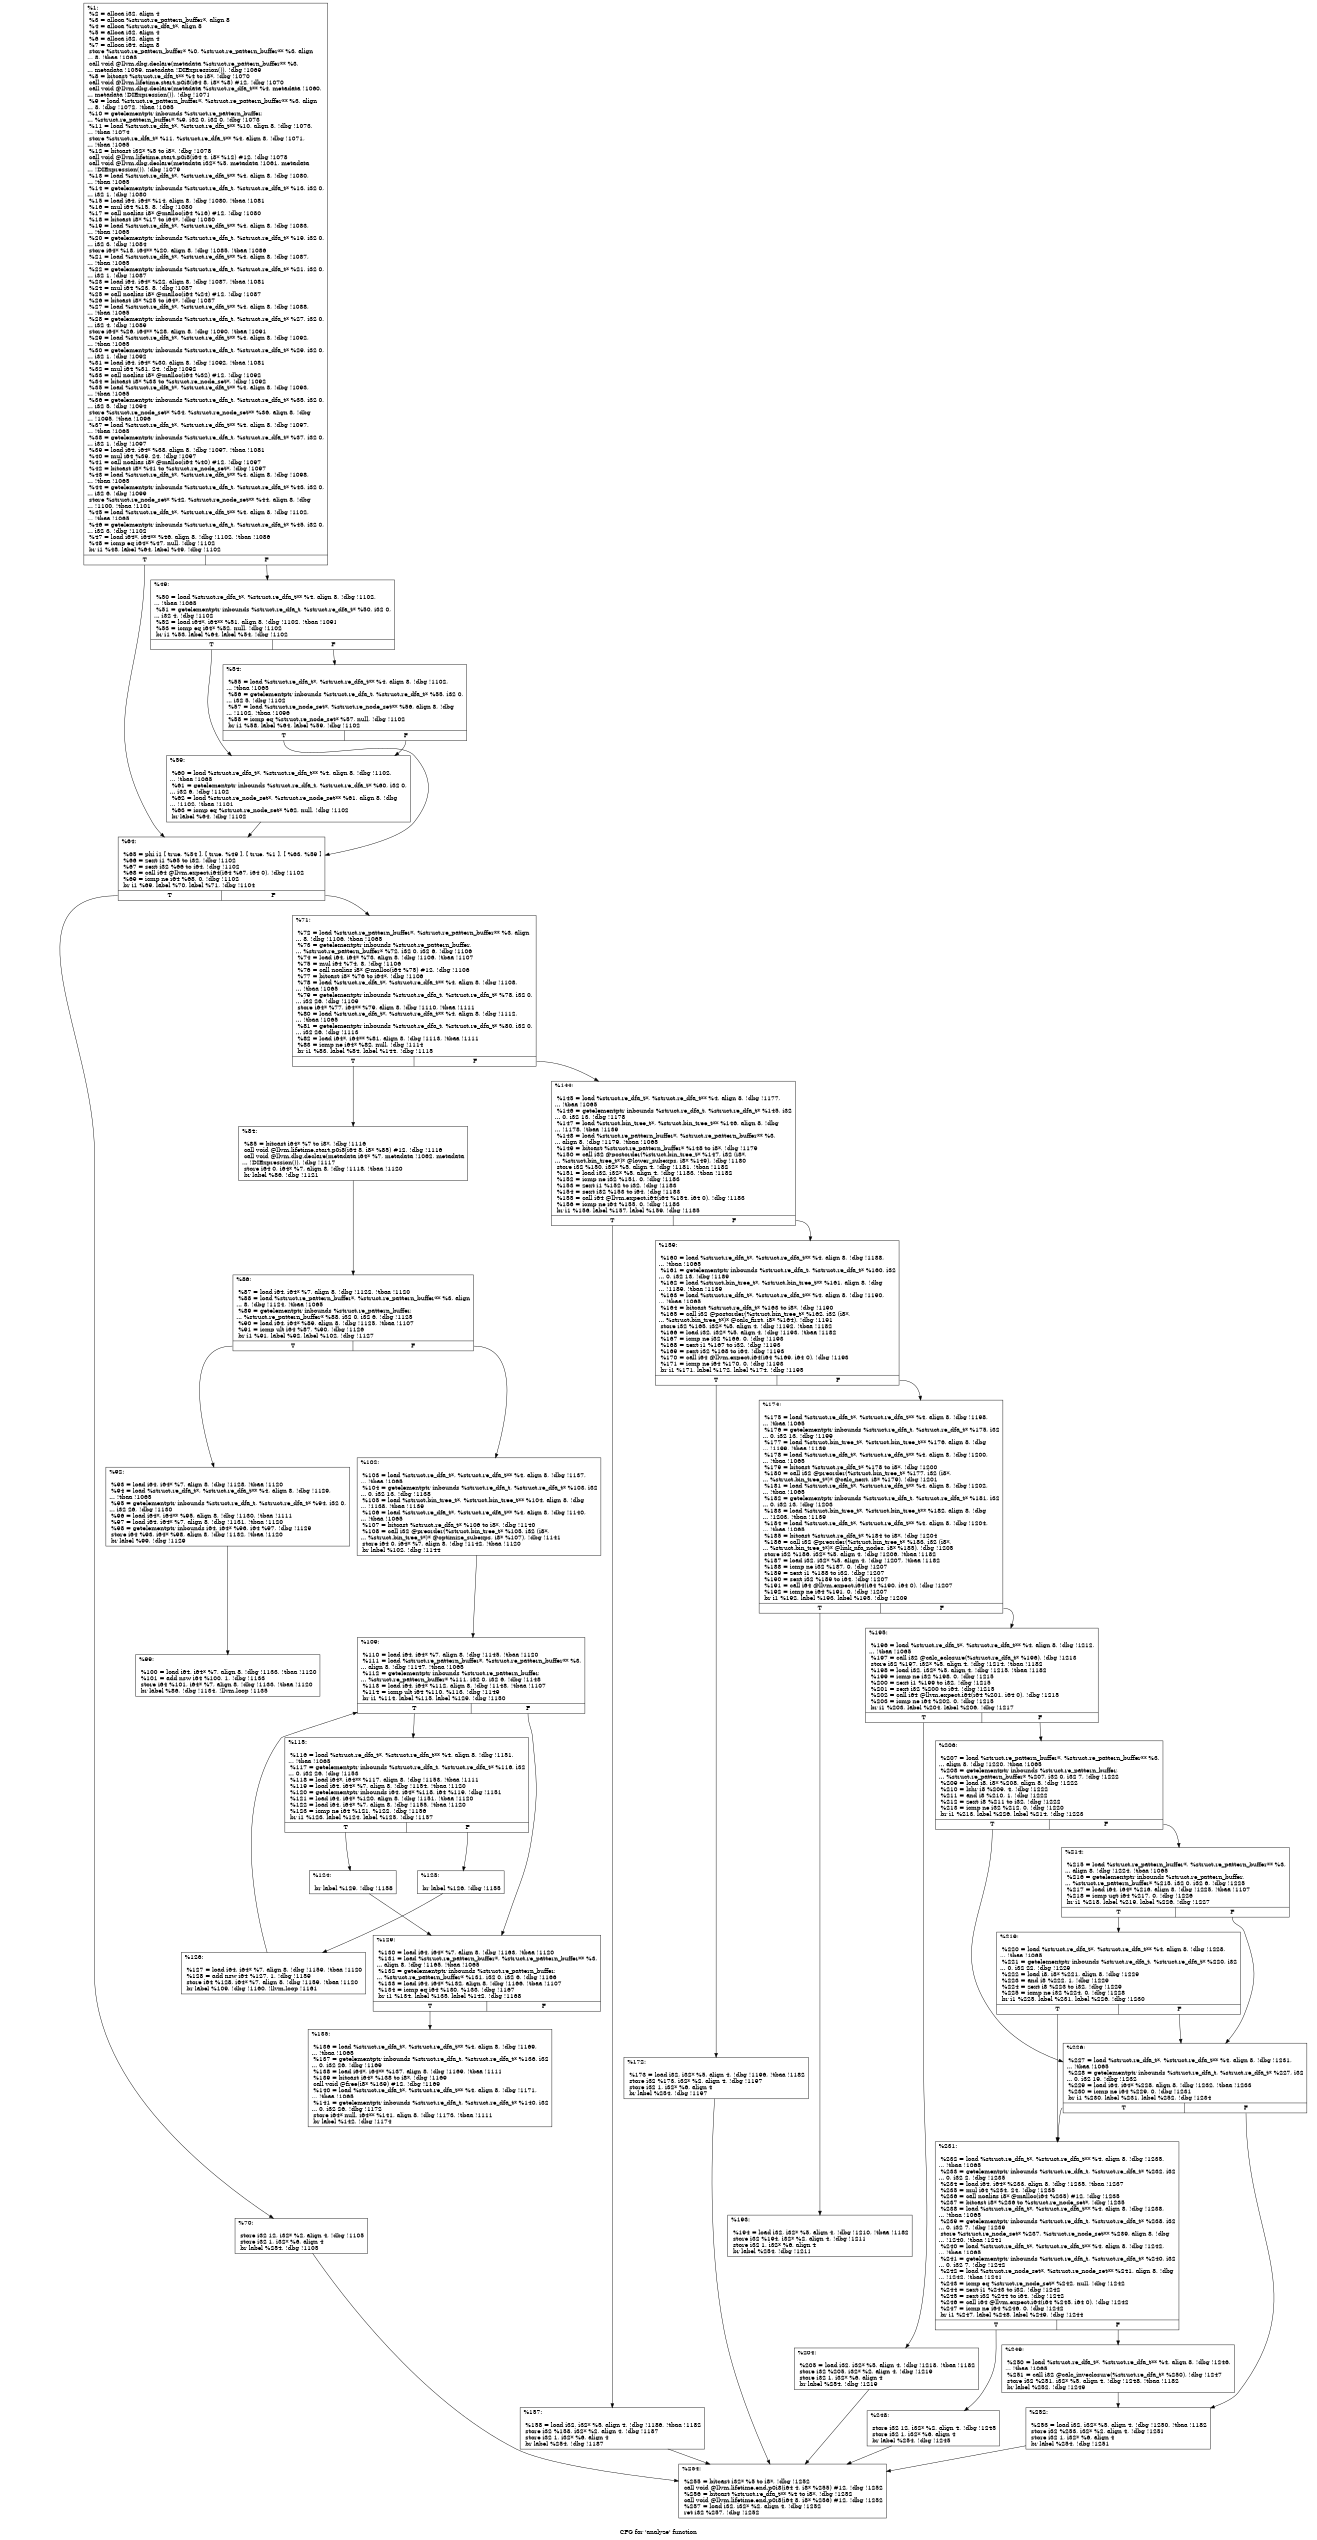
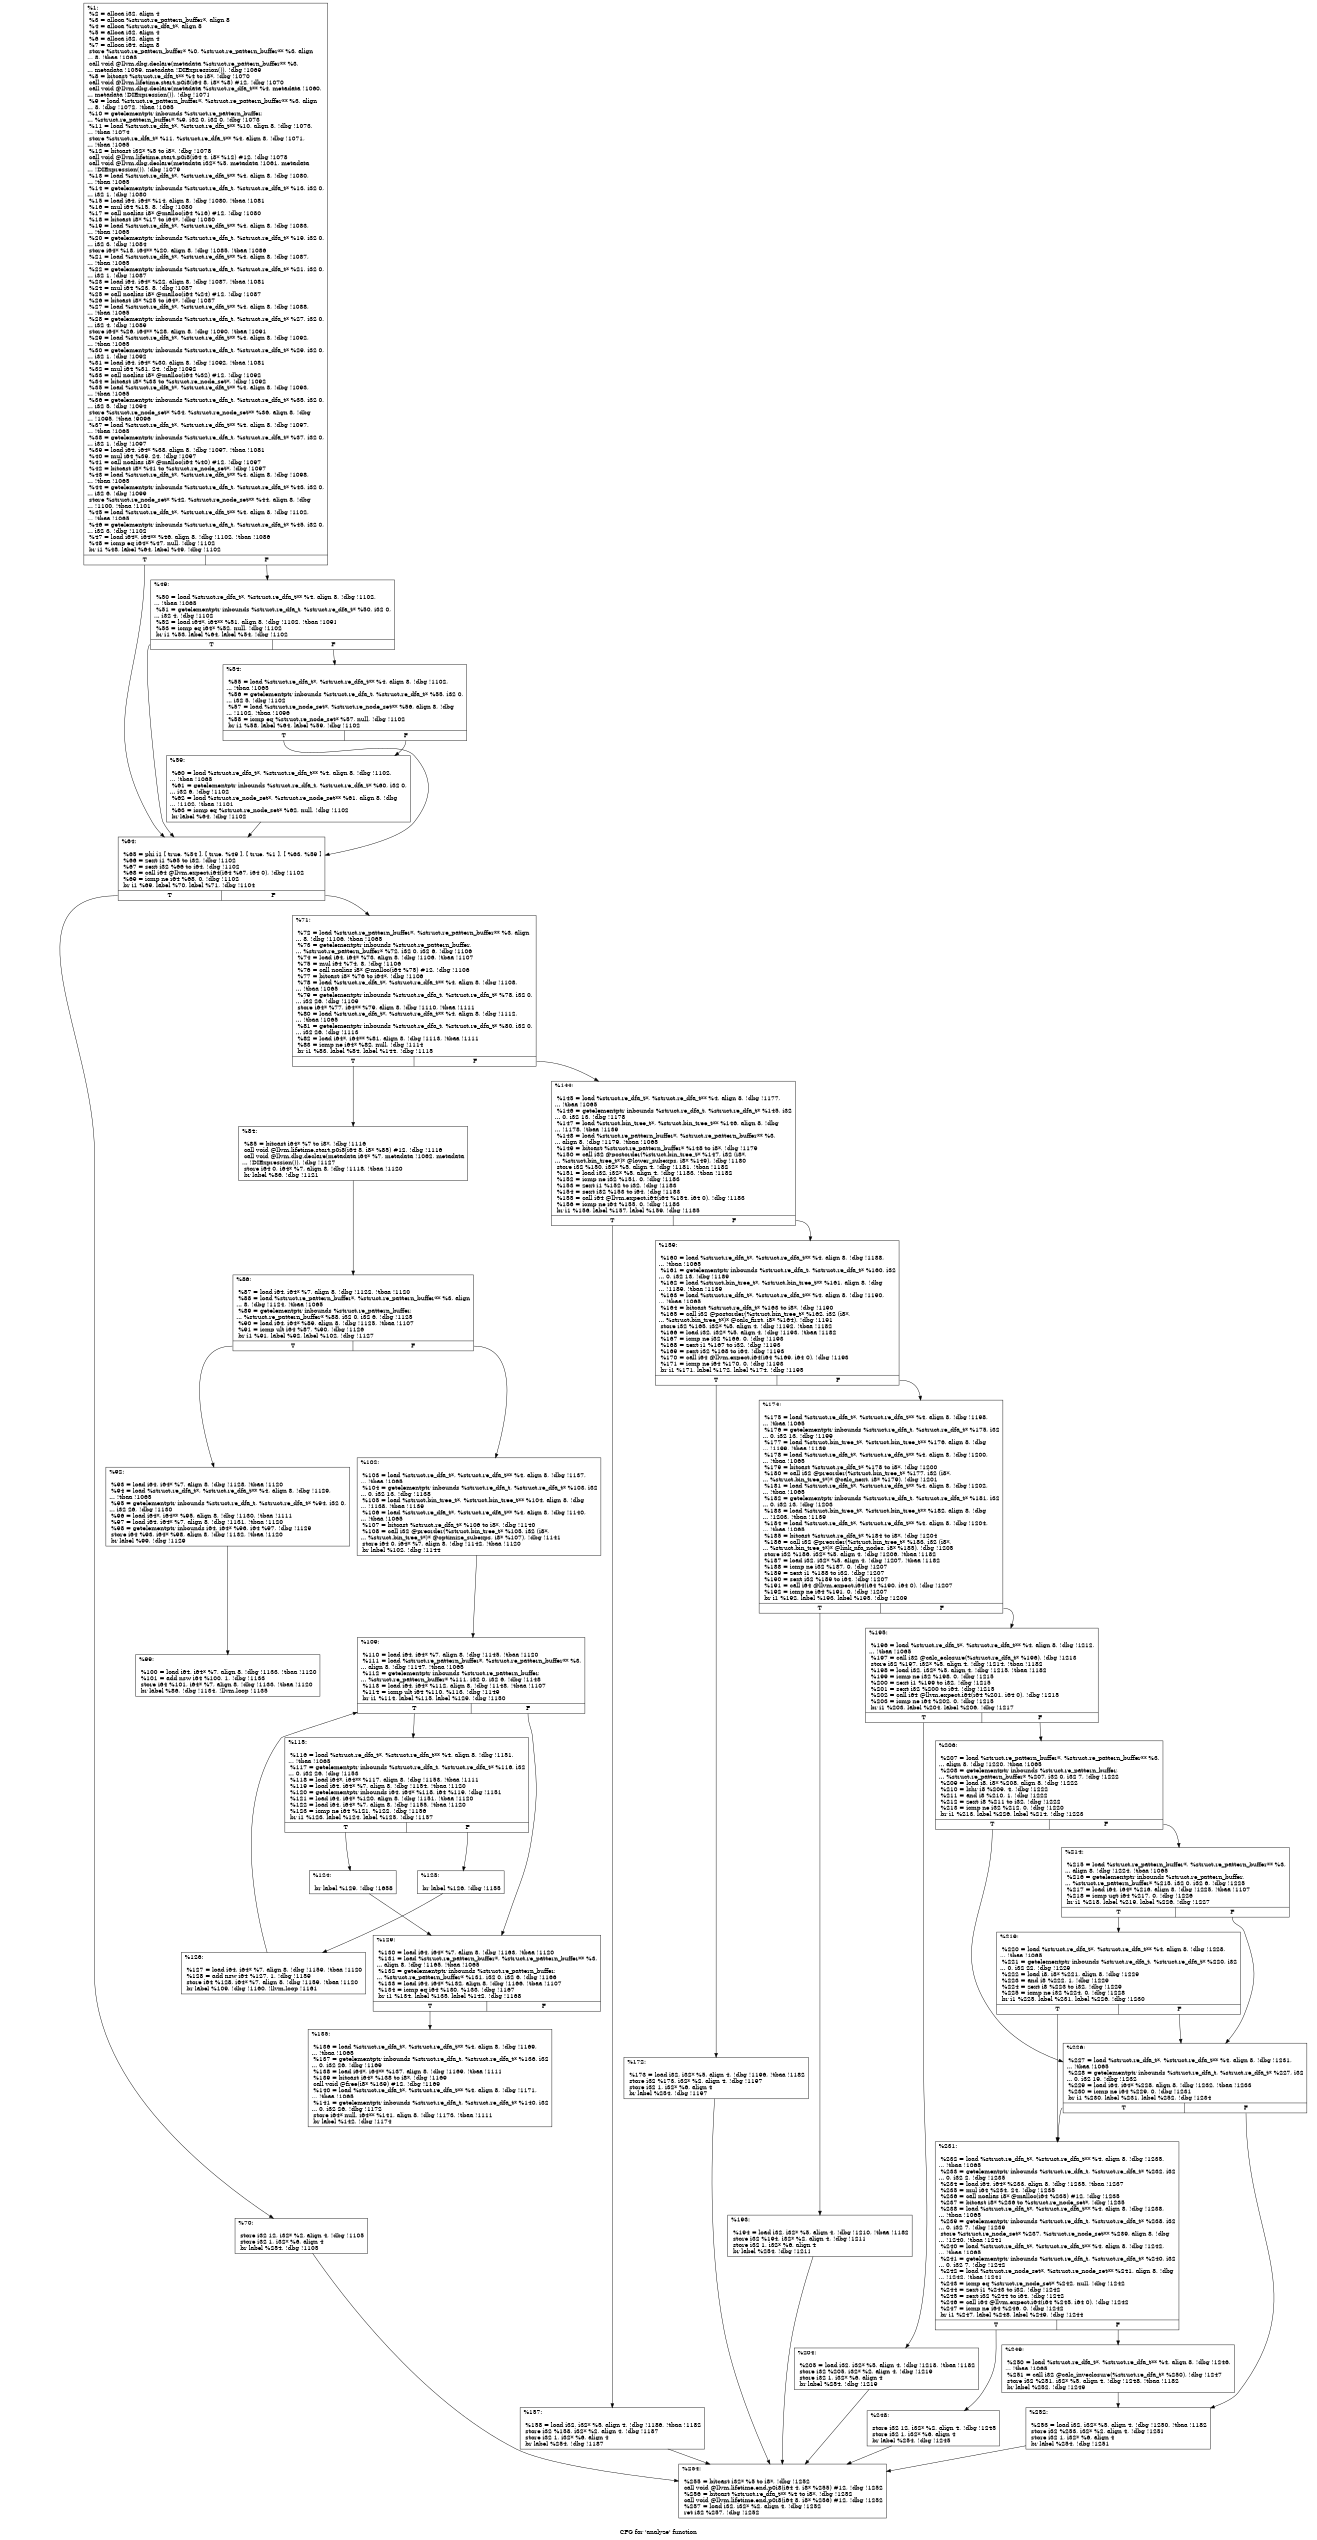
(119, 419) -> (119, 419)
(208, 704) -> (152, 741)
(289, 1163) -> (289, 1163)
(353, 1888) -> (353, 1888)
none -> (789, 2357)
